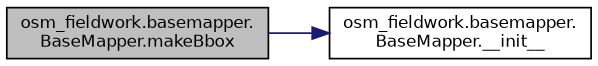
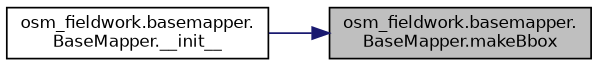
(290, 33) -> (290, 33)
